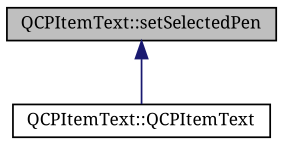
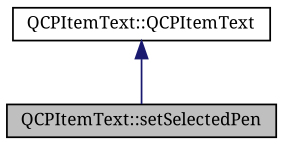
(142, 82) -> (142, 82)
